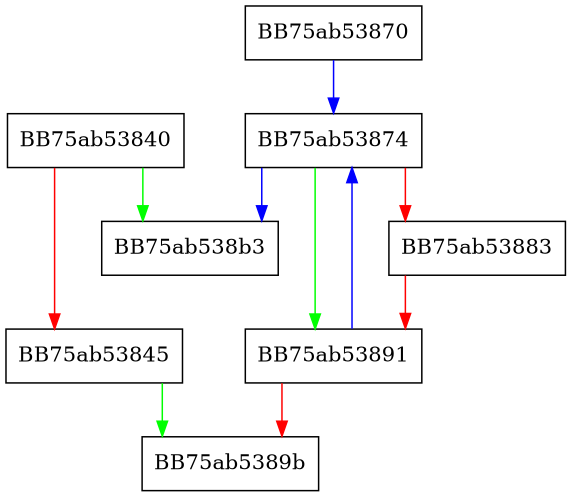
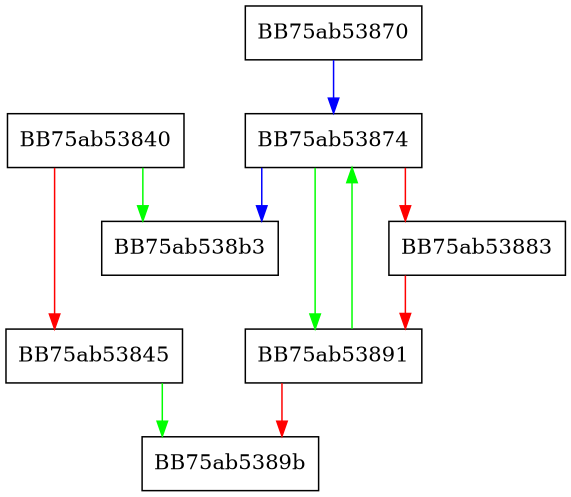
(352, 256) -> (352, 256)
